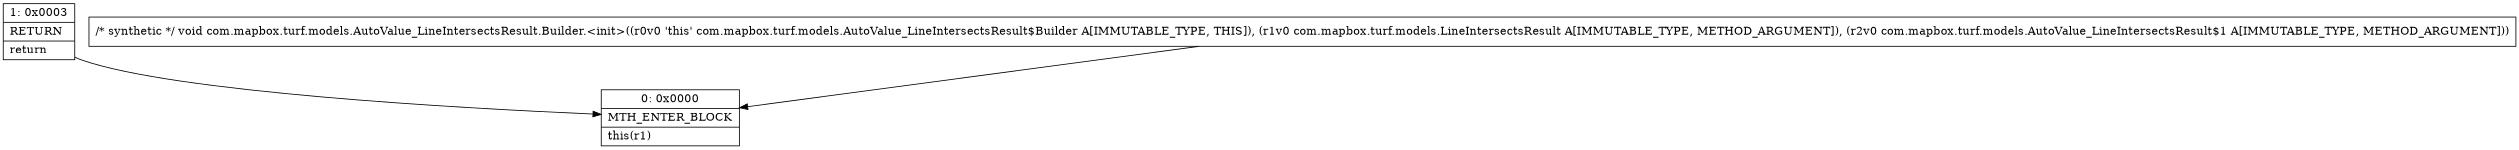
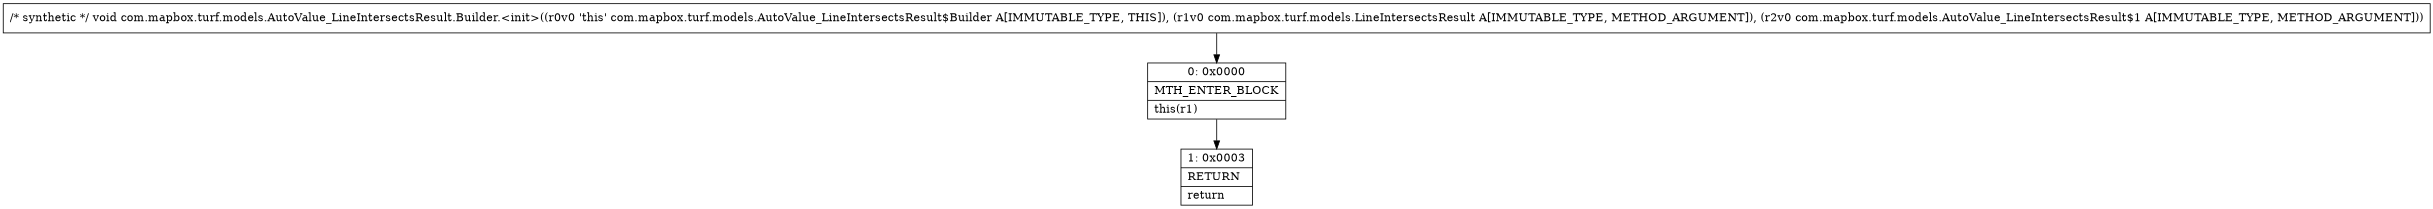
(332, 98) -> (1217, 130)
